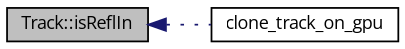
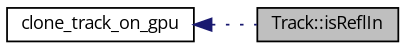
(189, 25) -> (234, 25)
